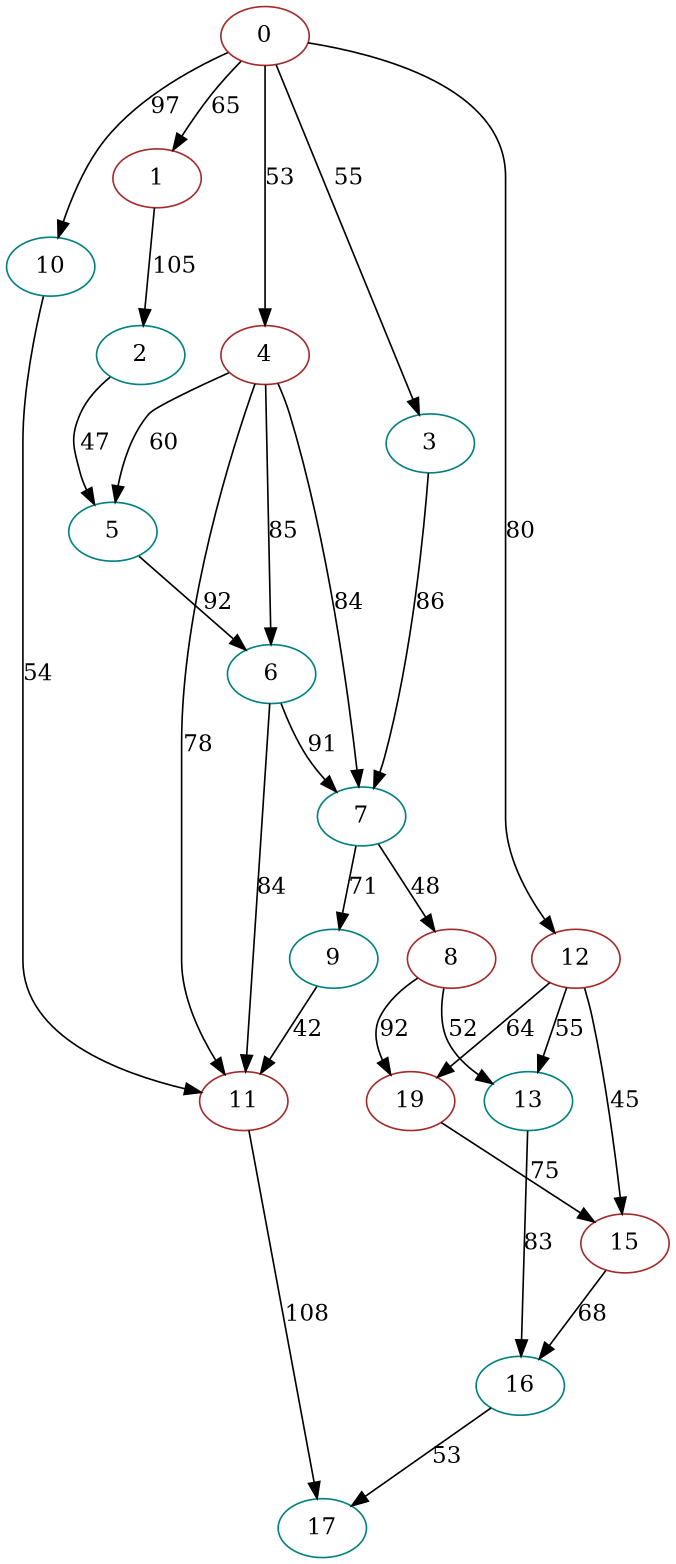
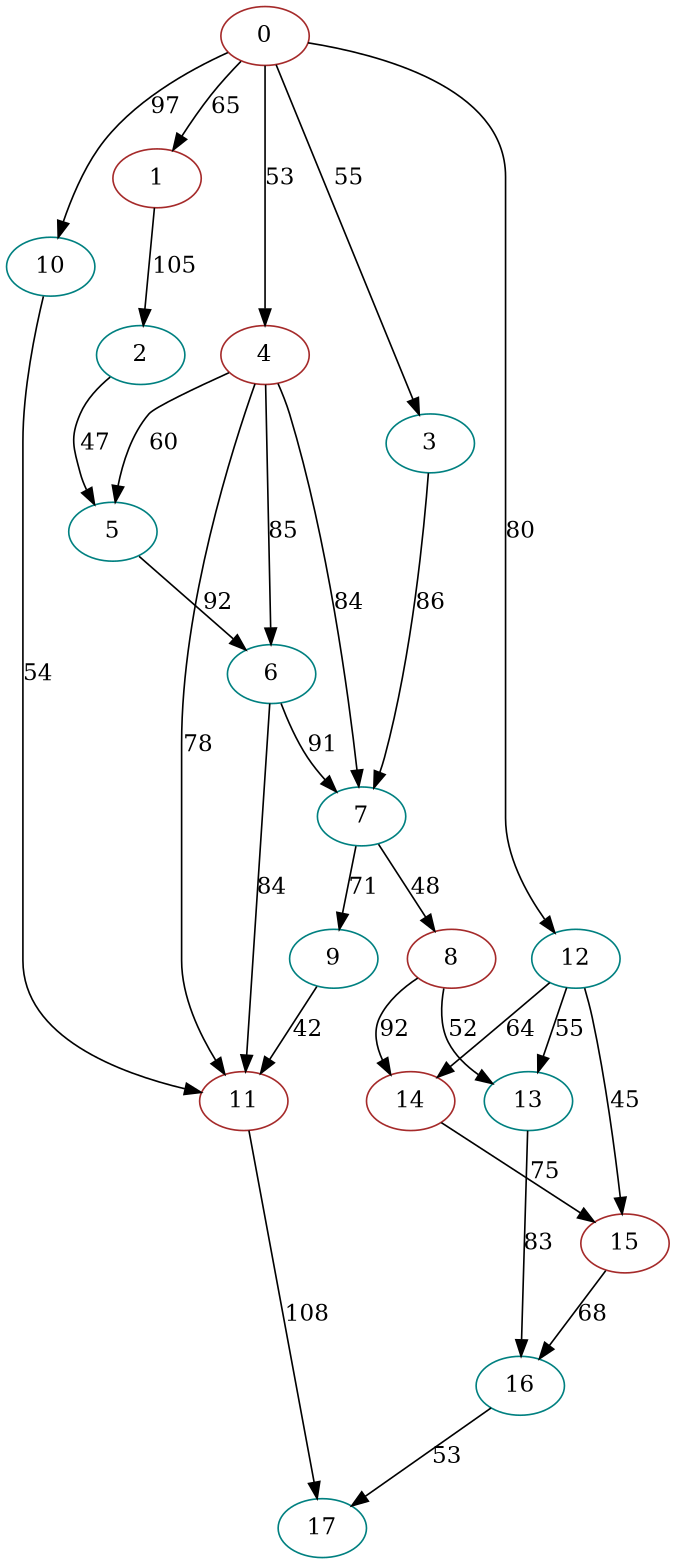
(576, 959) -> (576, 959)
(411, 1101) -> (411, 1101)
